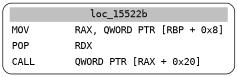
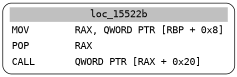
(52, 46) -> (52, 46)
